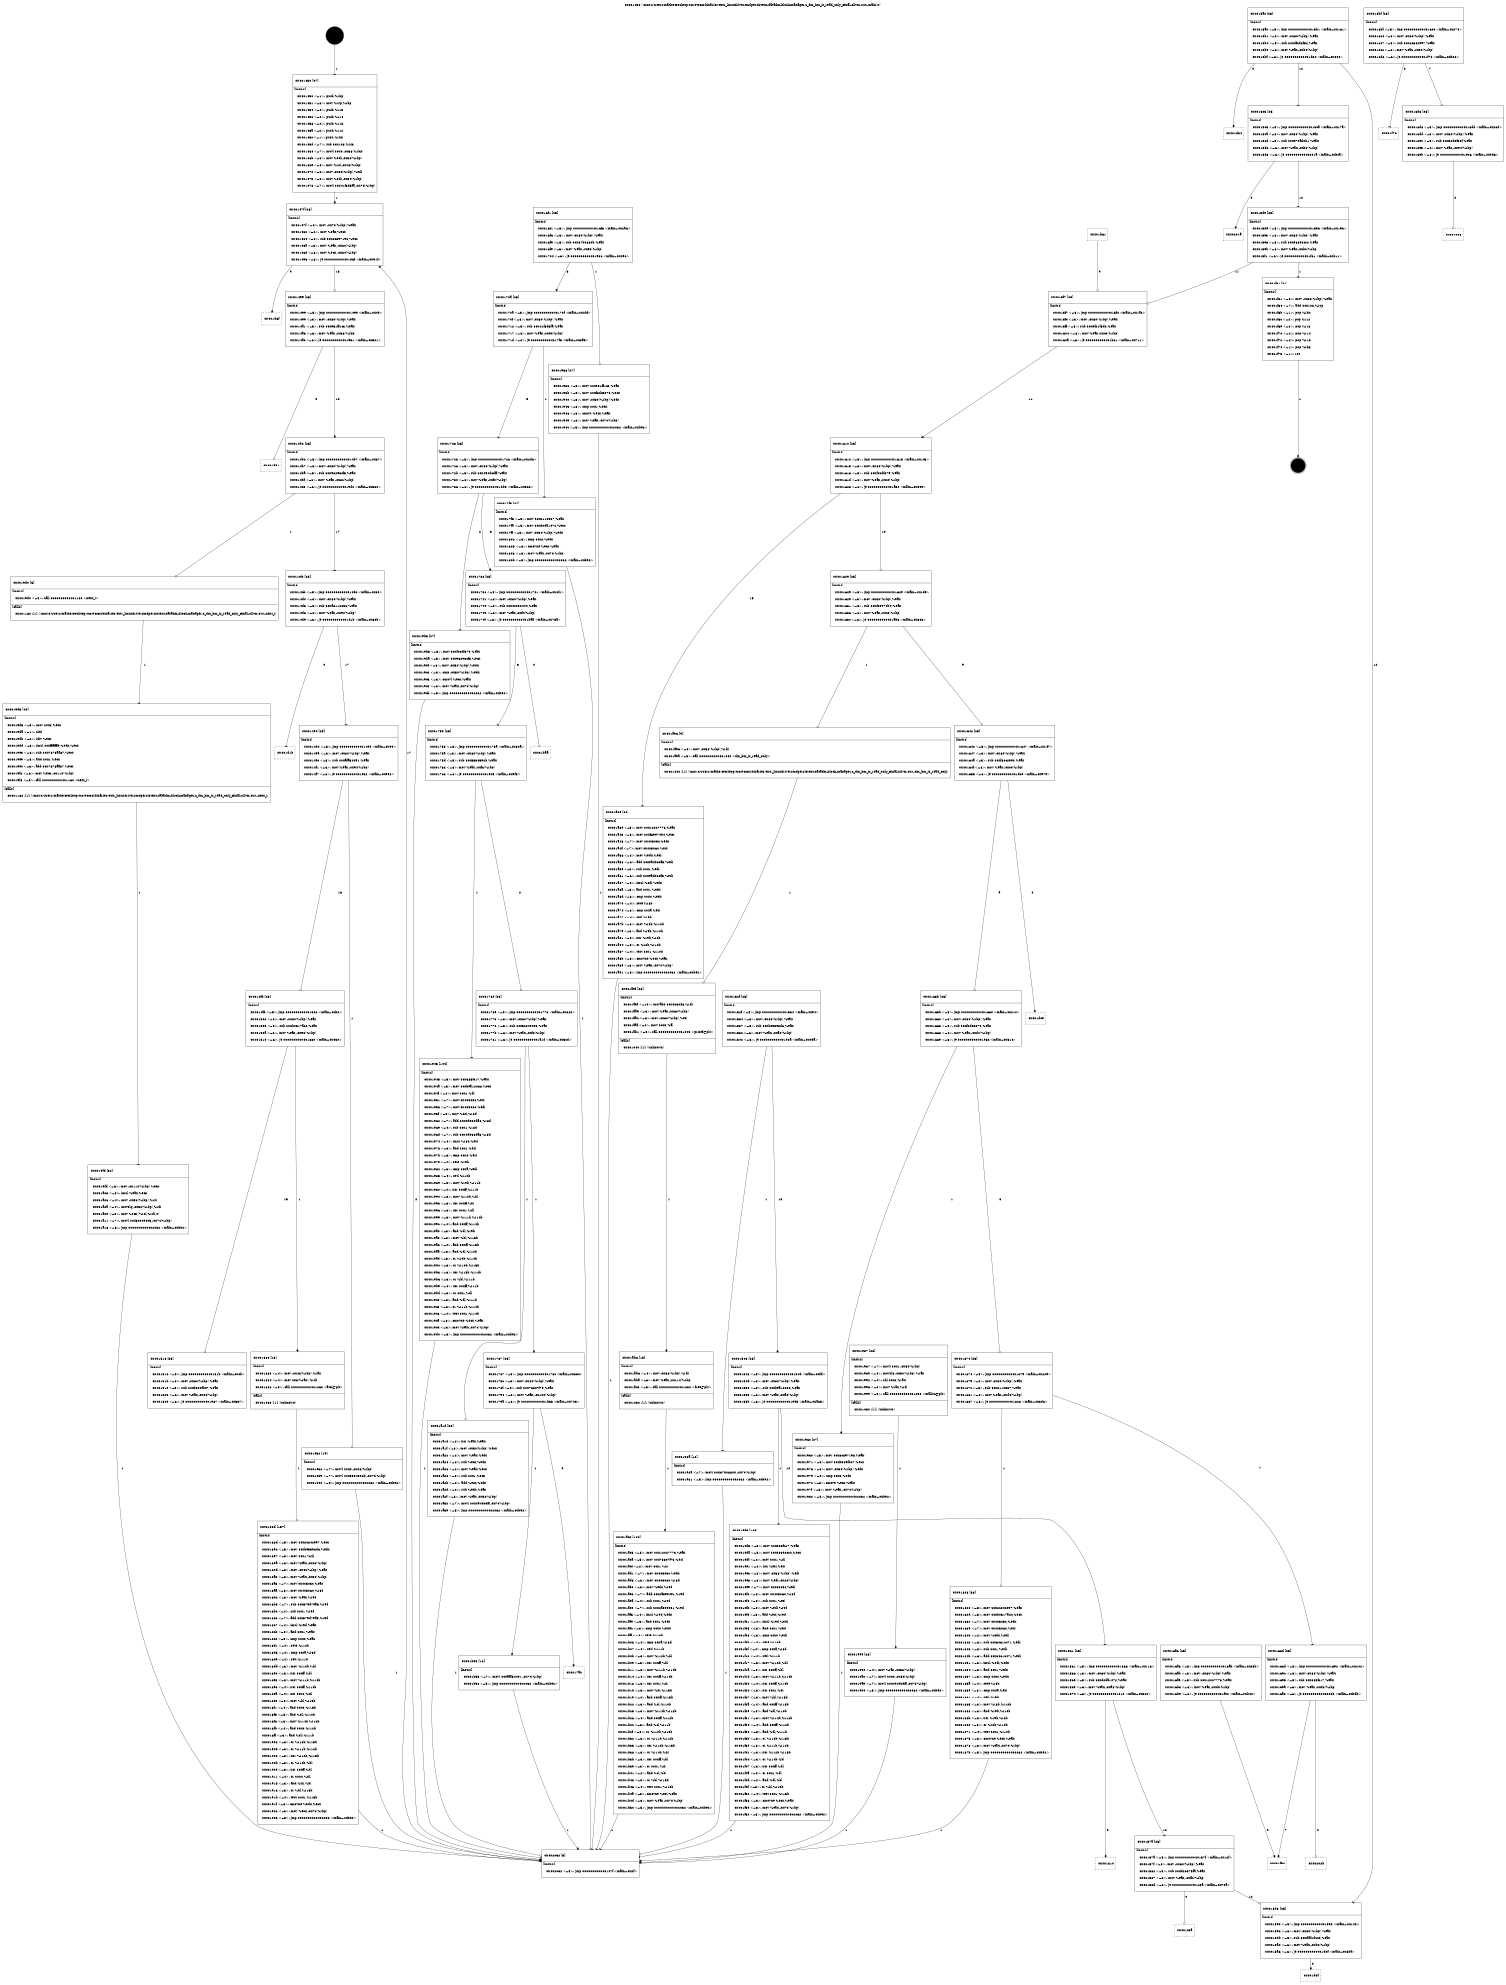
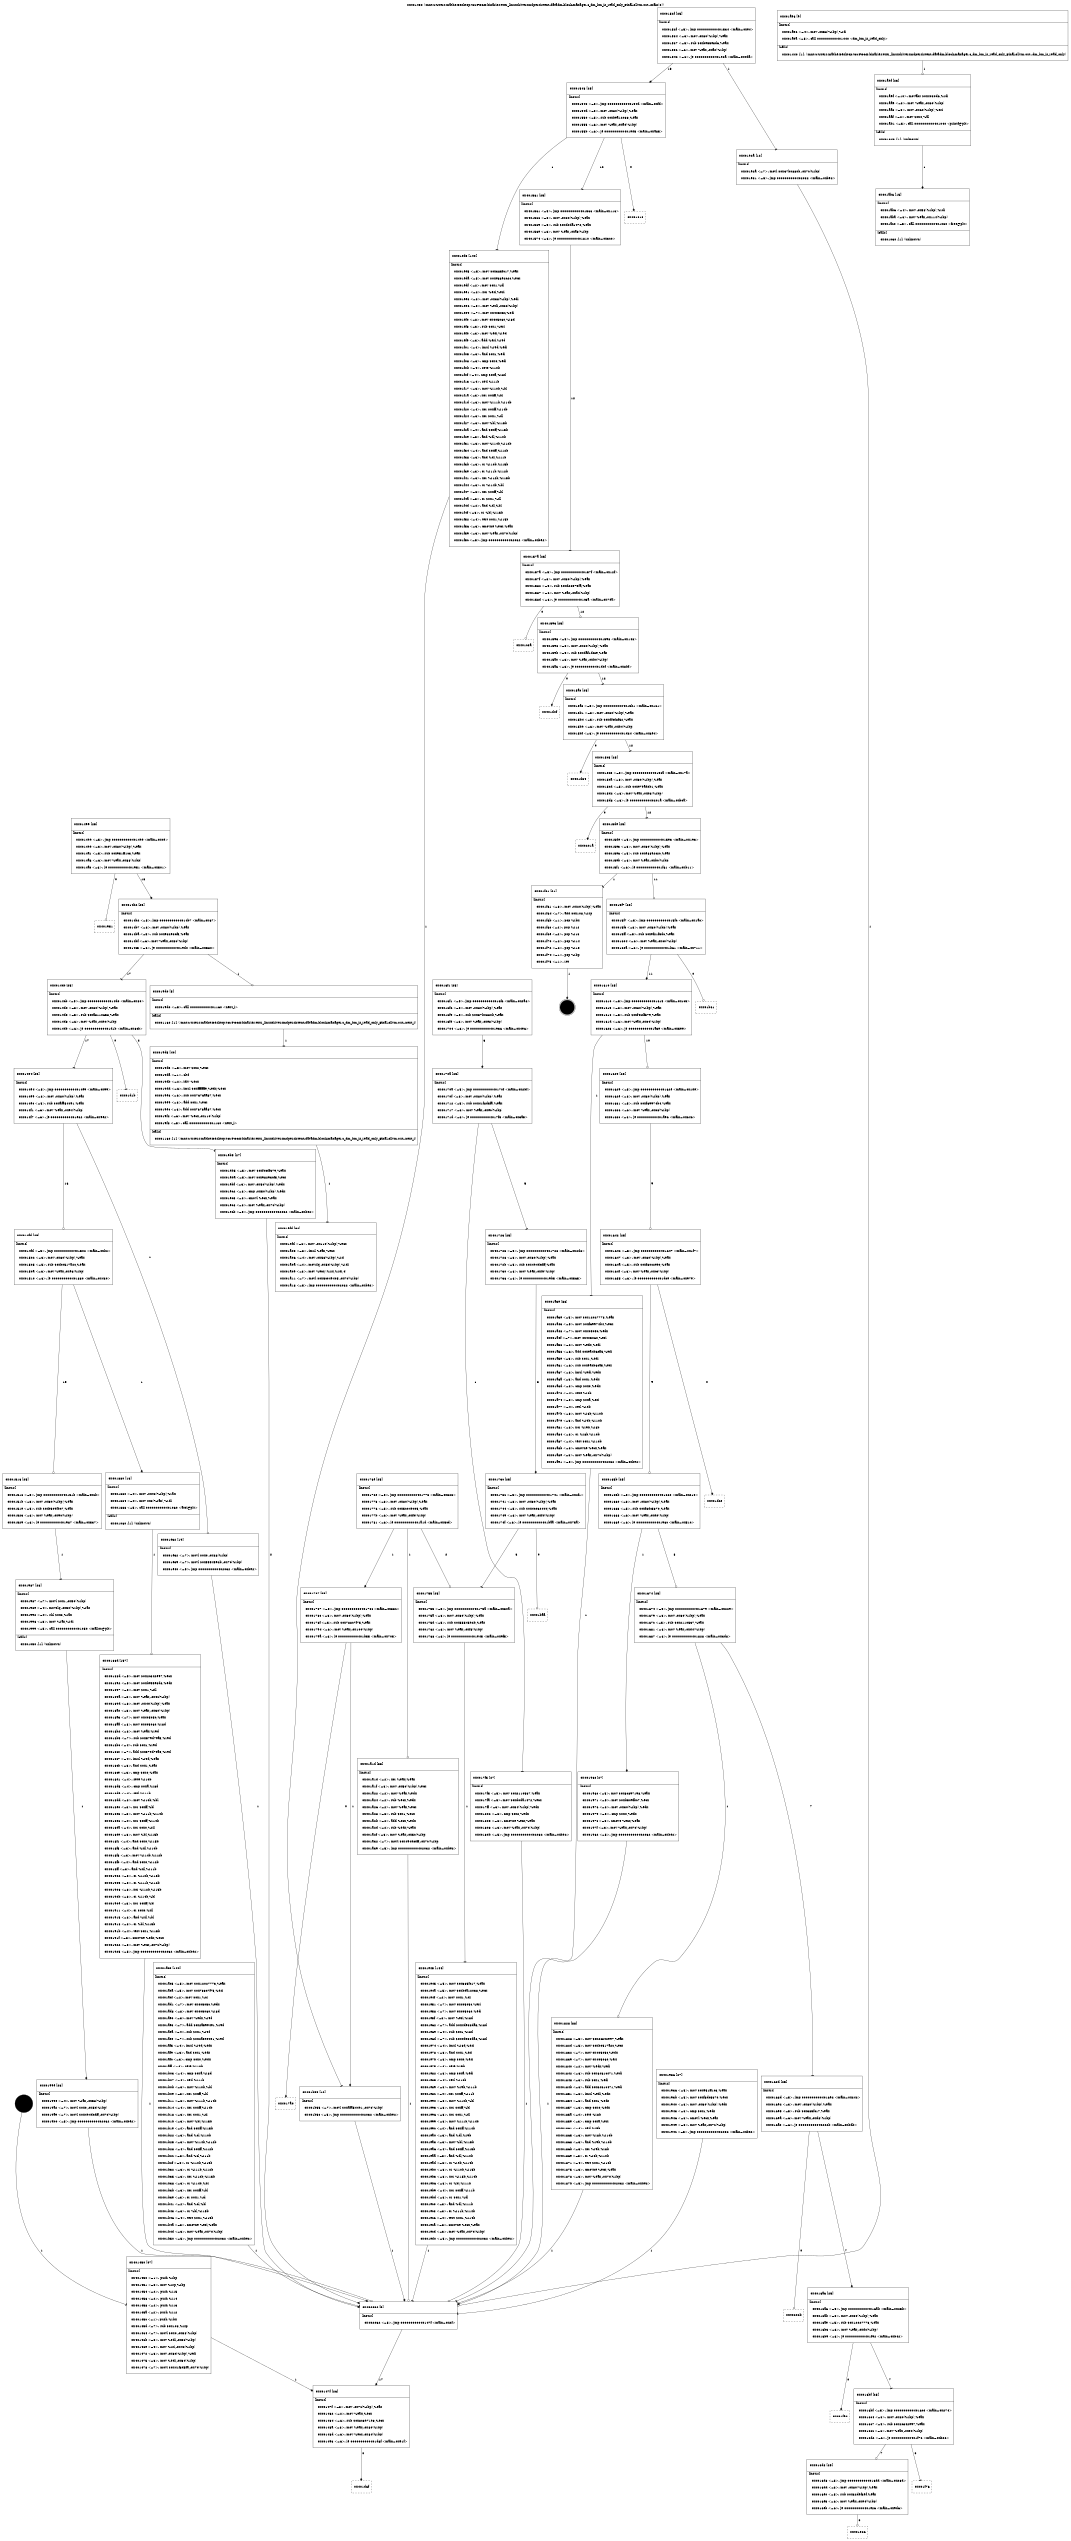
(1098, 265) -> (692, 976)
(335, 278) -> none
(598, 312) -> none
(465, 561) -> (141, 1123)
(751, 598) -> (596, 1096)
(843, 676) -> none
(501, 885) -> (435, 1557)
(1373, 980) -> (601, 678)
(666, 1469) -> none
none -> (58, 1554)
(160, 1686) -> none
(1106, 1778) -> (627, 173)
(1295, 1778) -> (835, 2208)
(692, 1846) -> (382, 1298)
(835, 1846) -> (536, 2263)
none -> (881, 2365)
